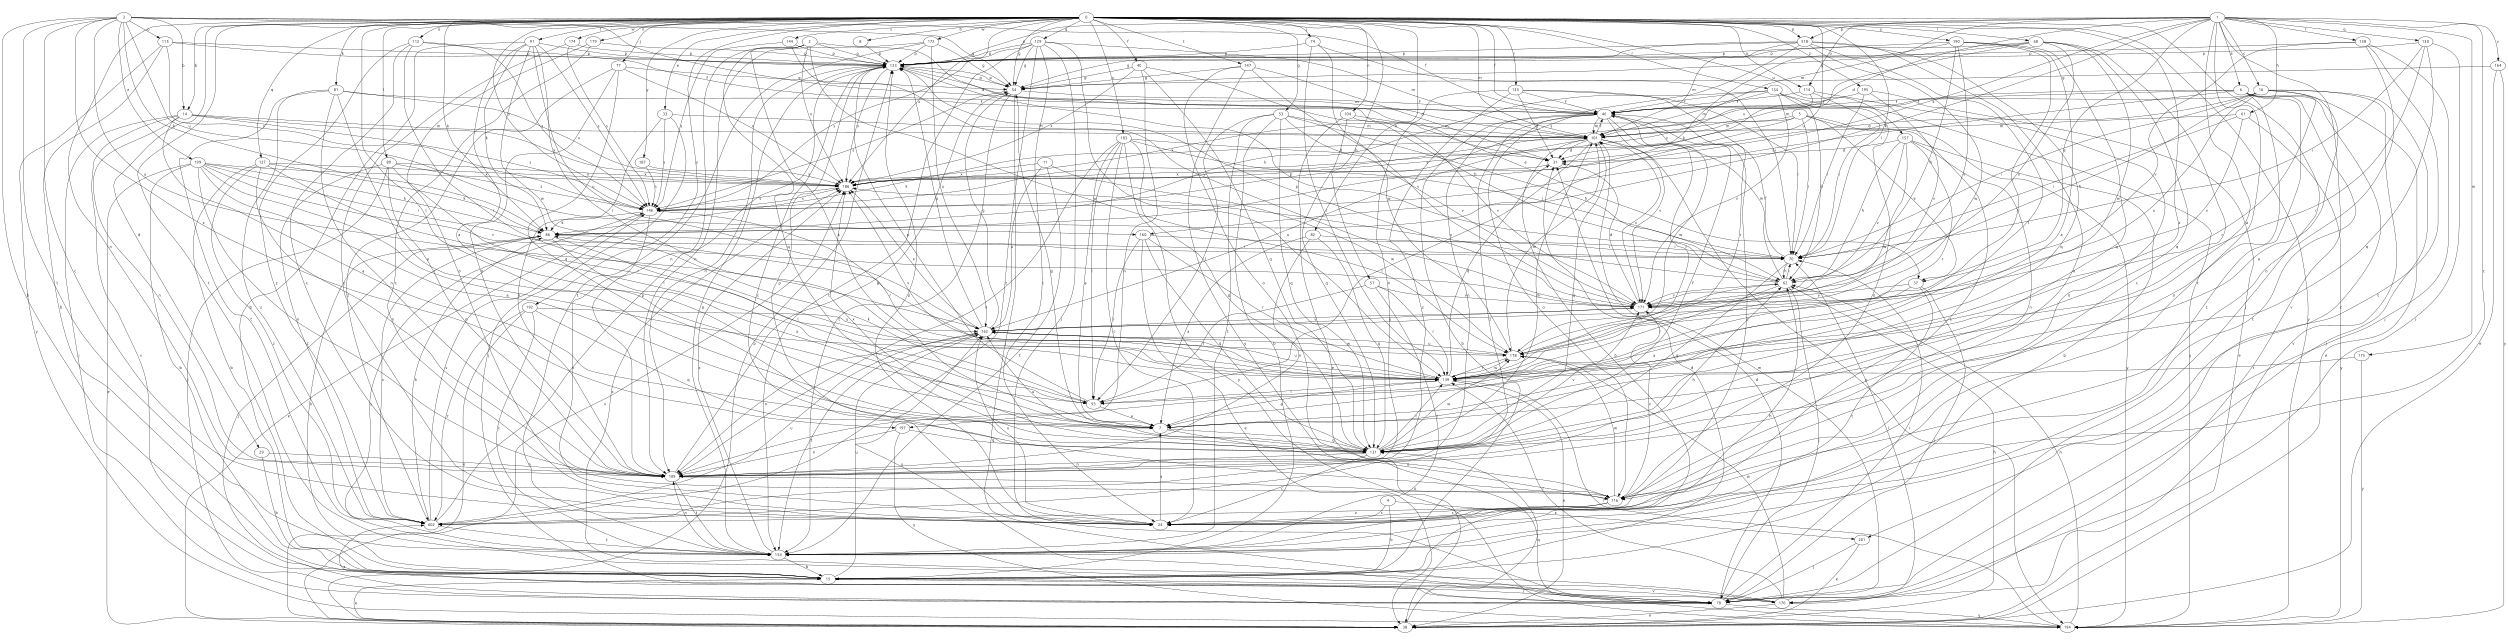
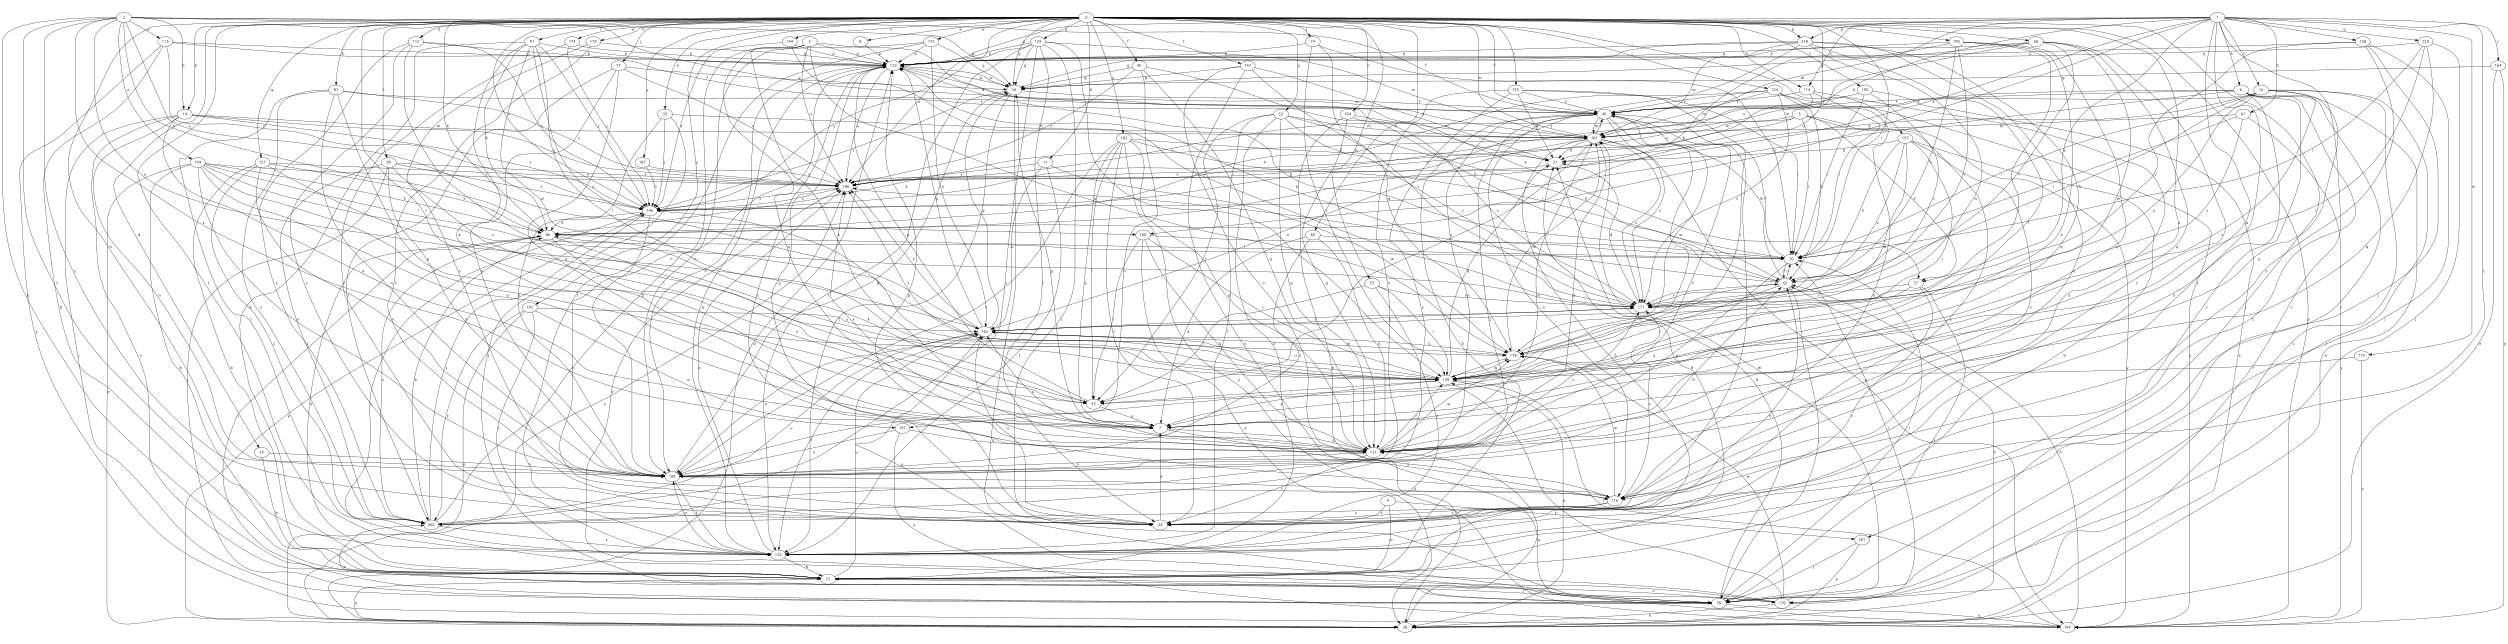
none -> (1090, 92)
